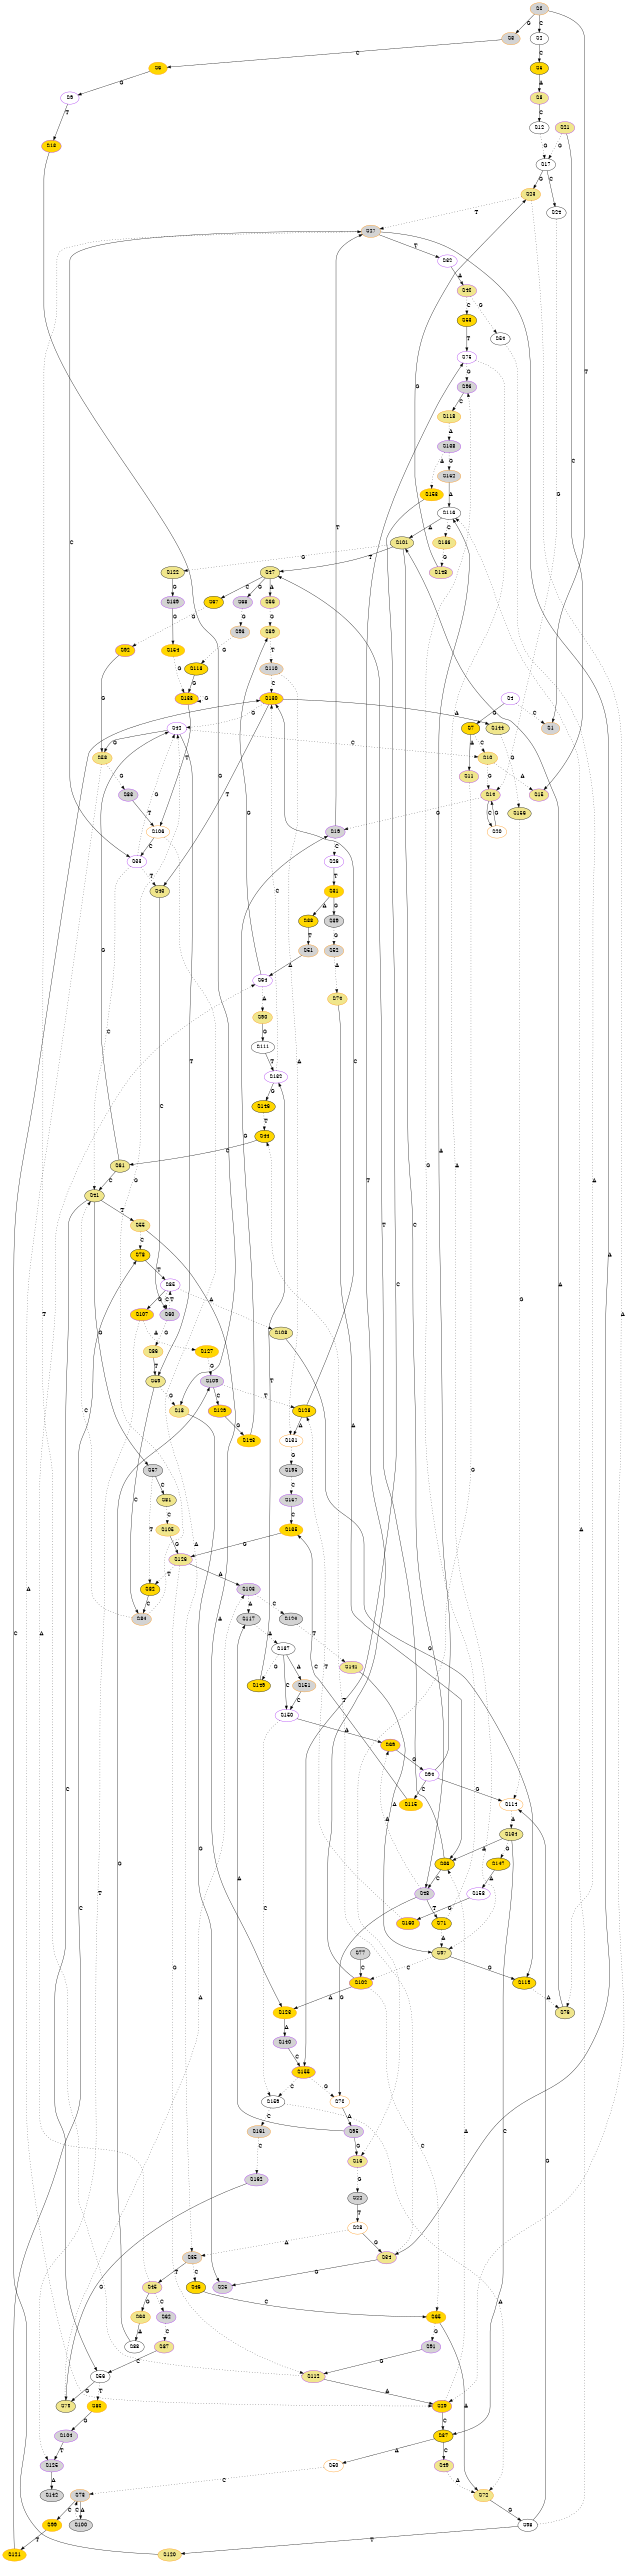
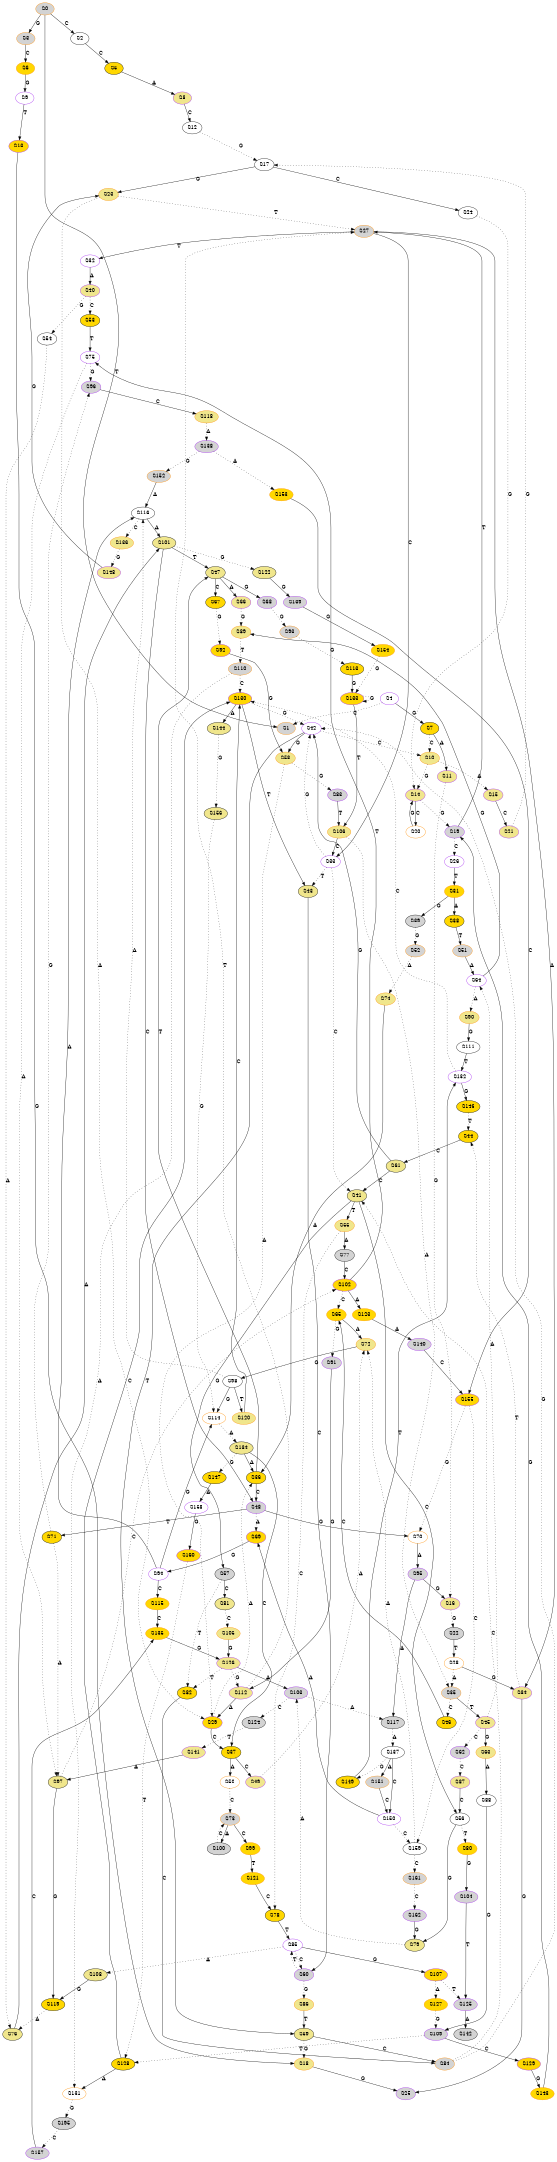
(571, 466) -> (500, 812)
(158, 832) -> (339, 832)
(219, 1610) -> (345, 1239)
